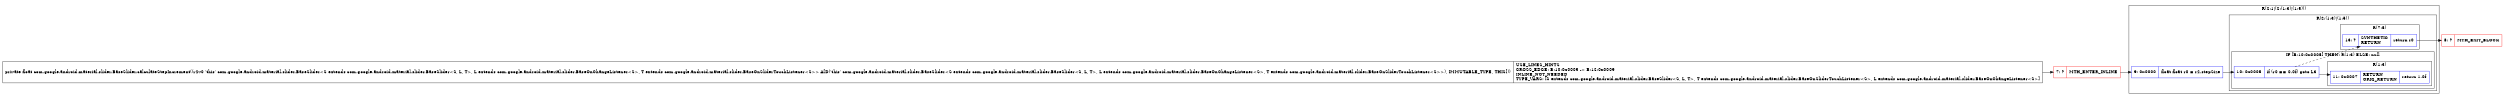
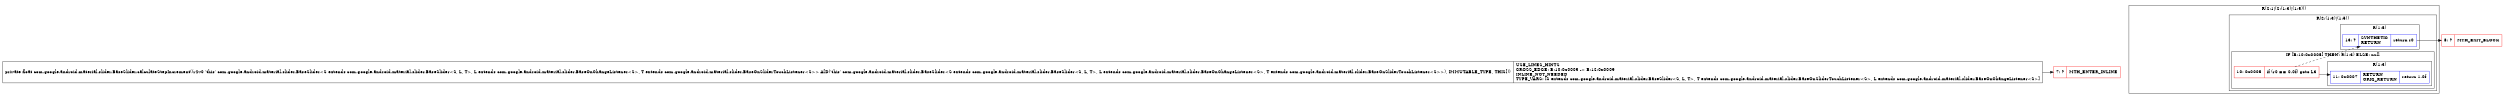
(2380, 28) -> (2380, 28)
(2177, 72) -> none
(2277, 72) -> (2277, 72)
